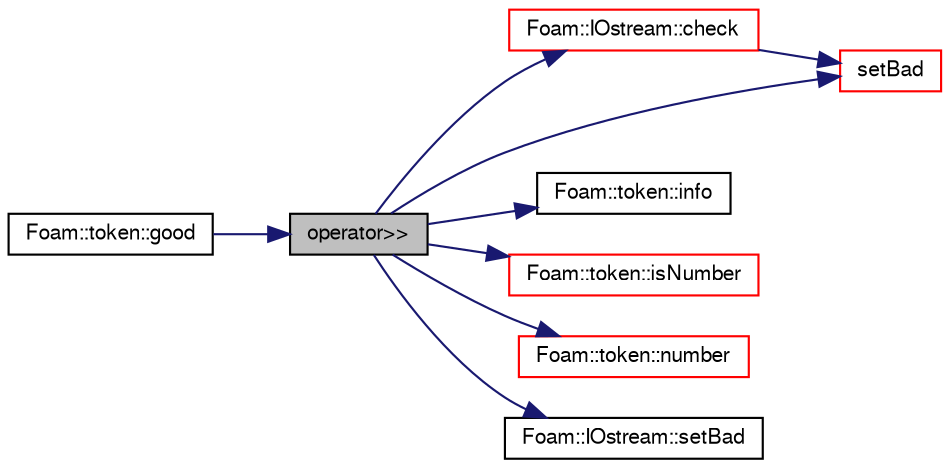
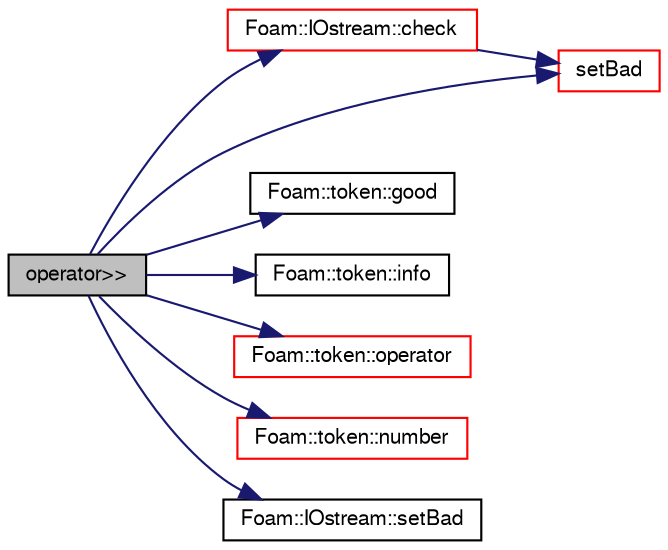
(241, 234) -> (204, 238)
(634, 275) -> (352, 357)
